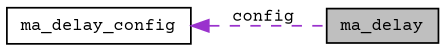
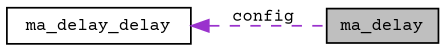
(99, 26) -> (99, 26)
